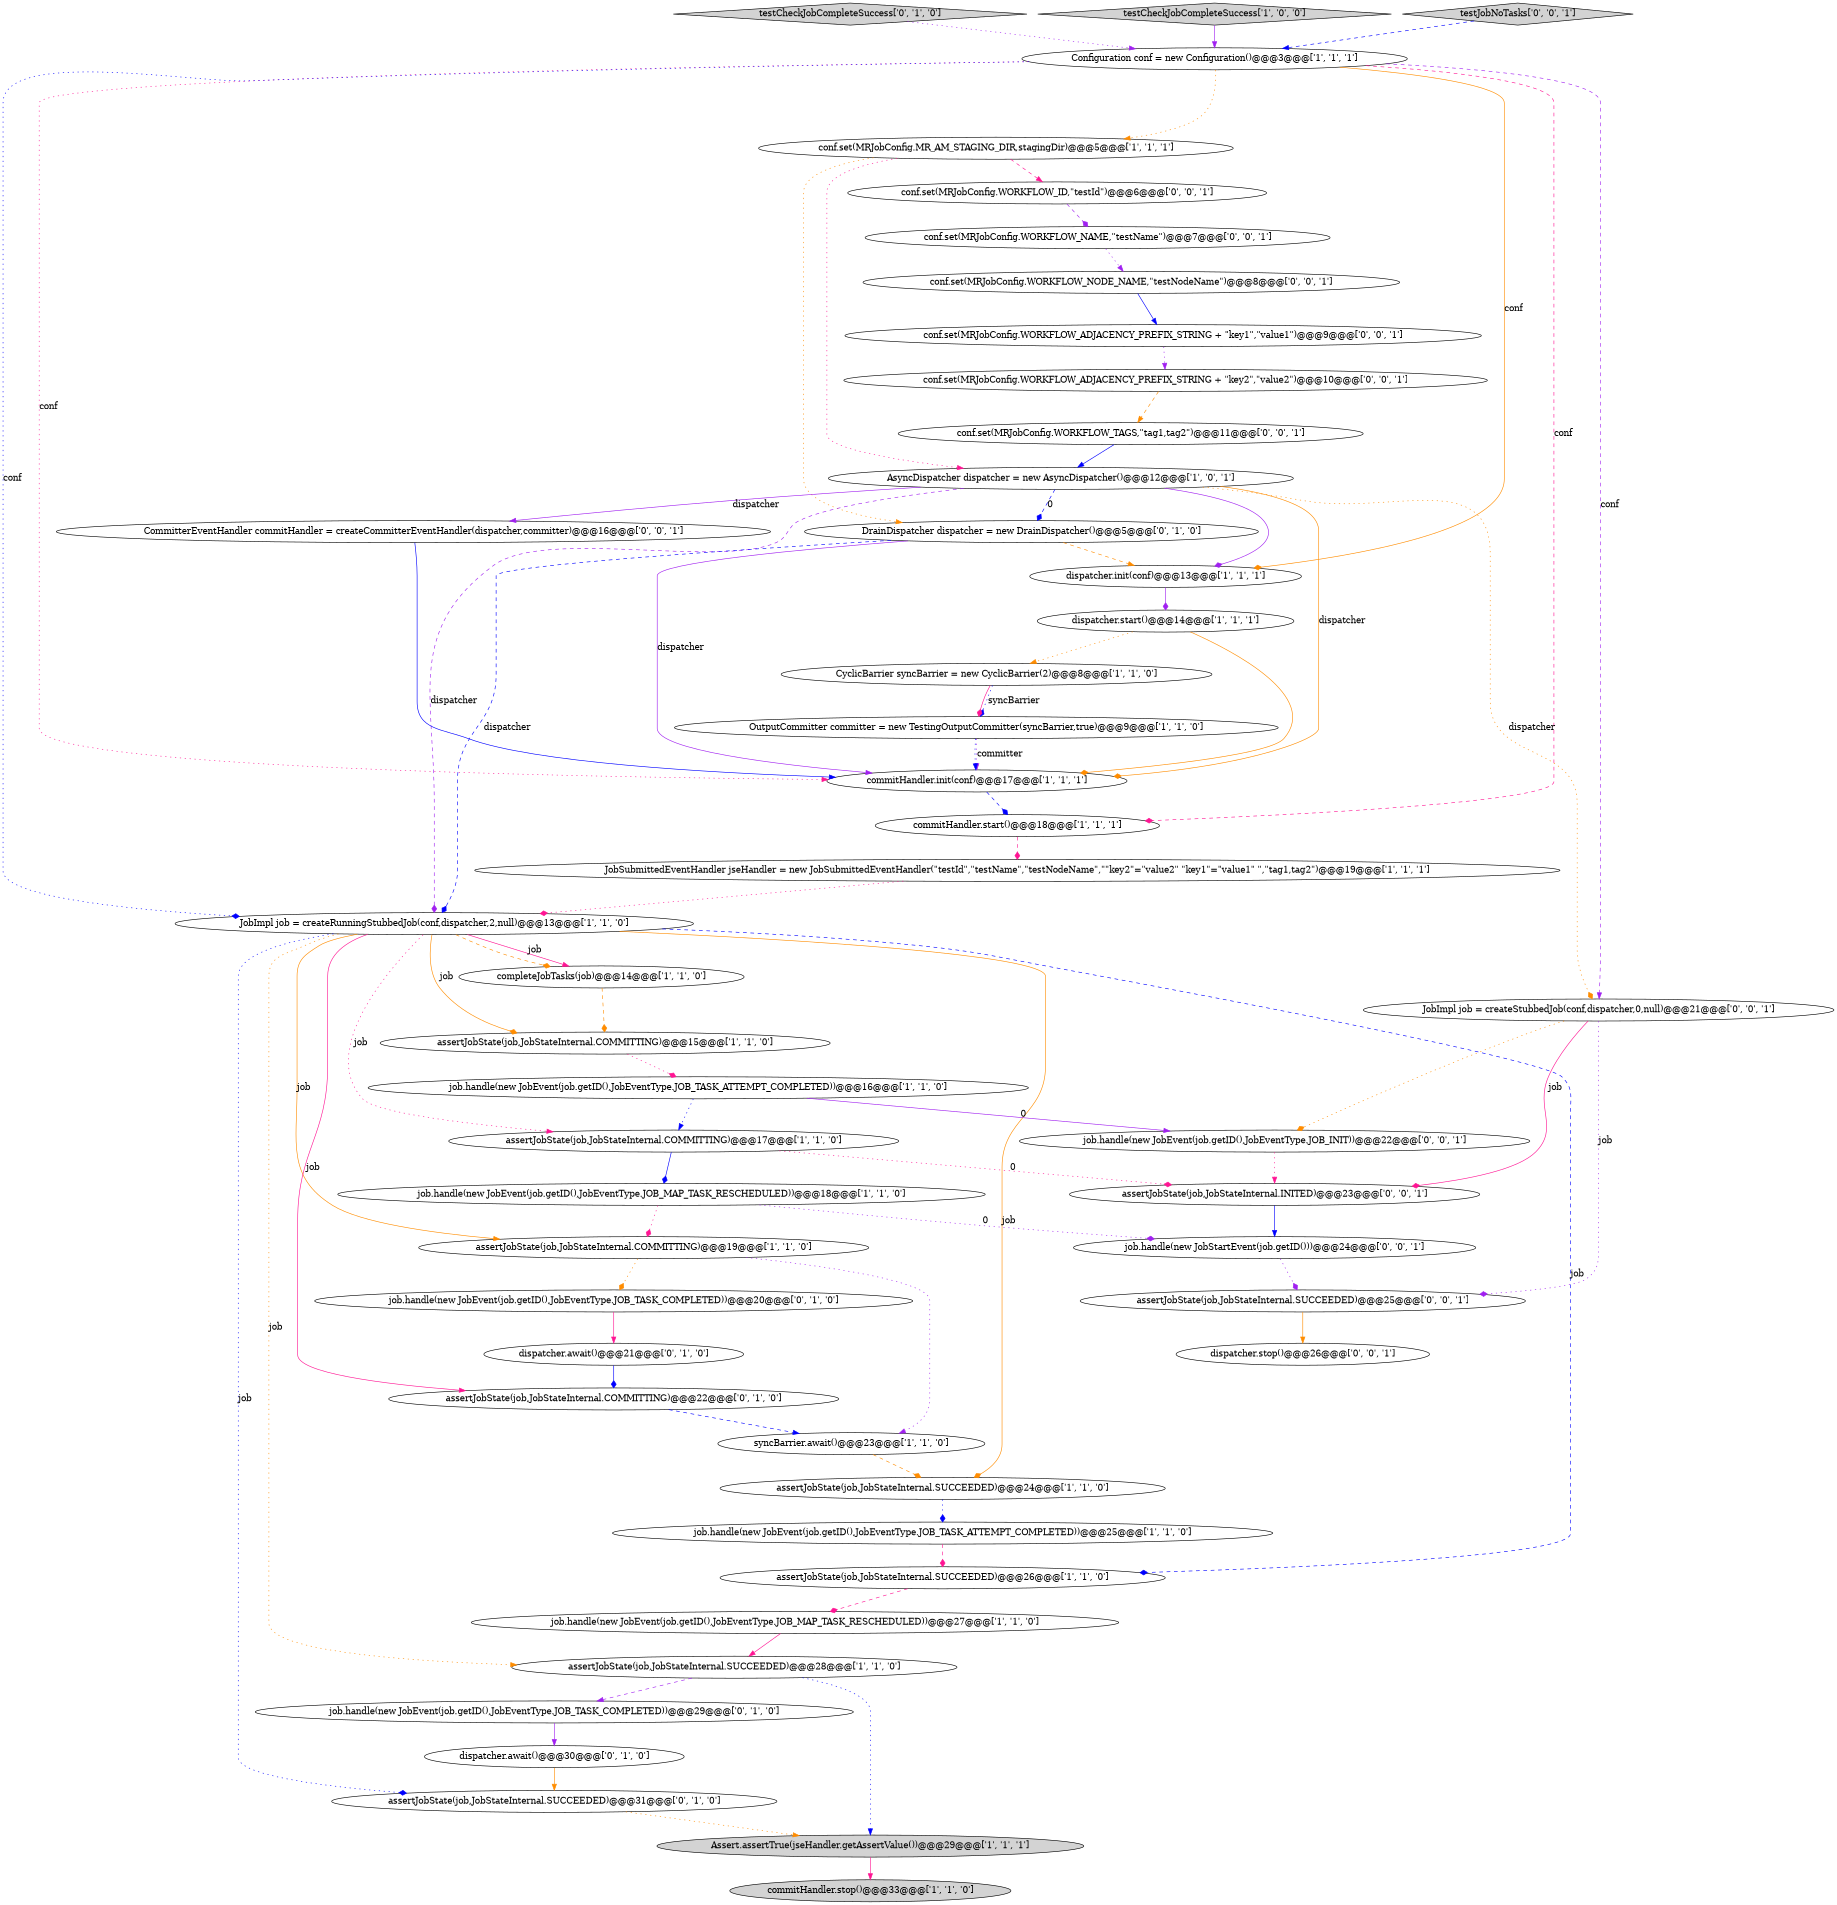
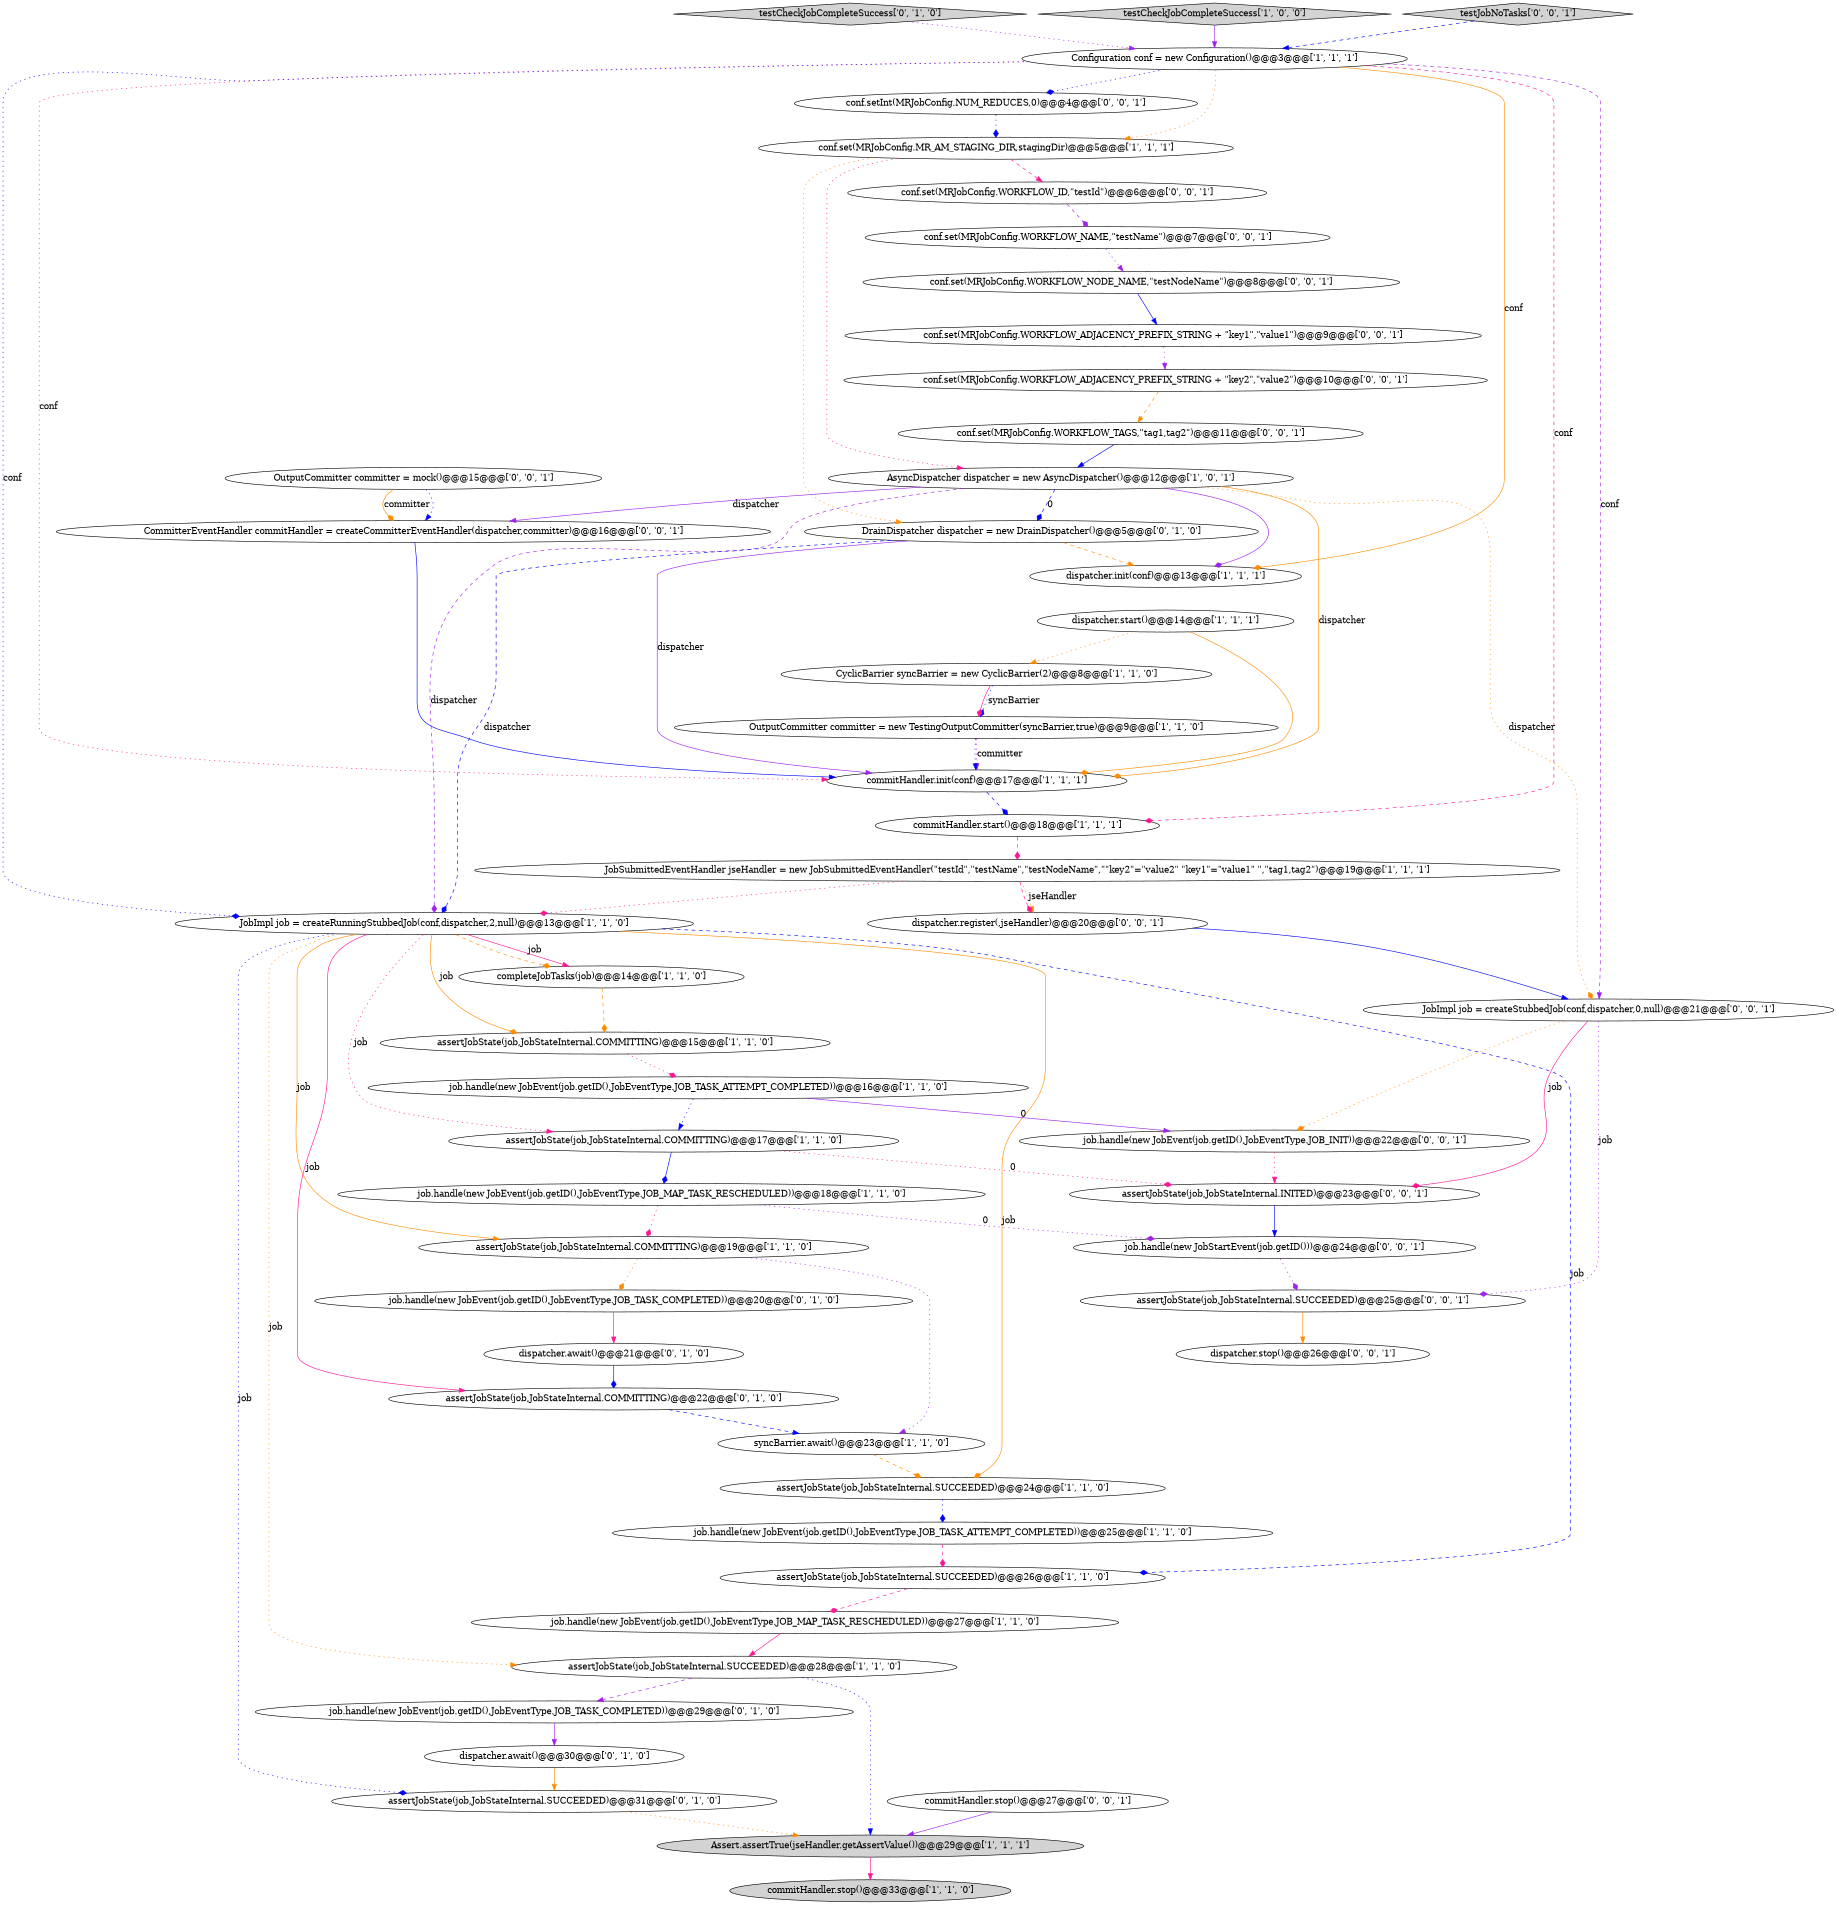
none -> (996, 104)
none -> (413, 478)
(1166, 595) -> none
none -> (1038, 924)
none -> (1028, 1801)
